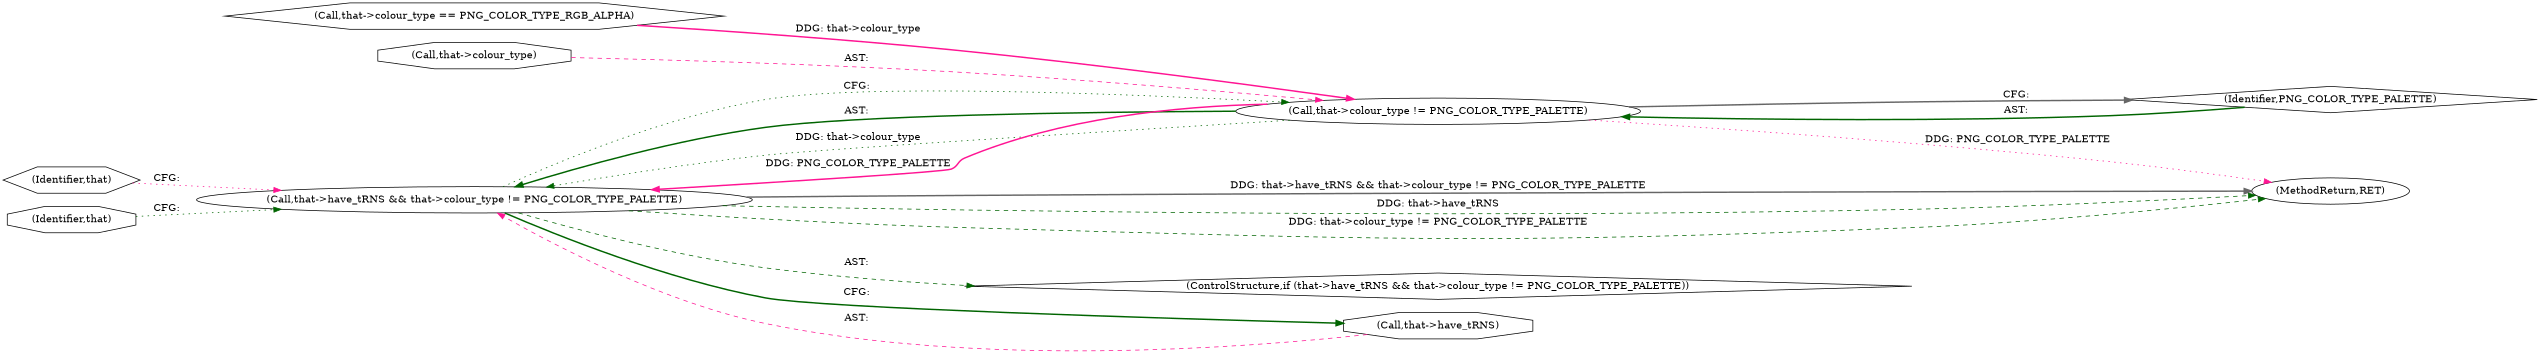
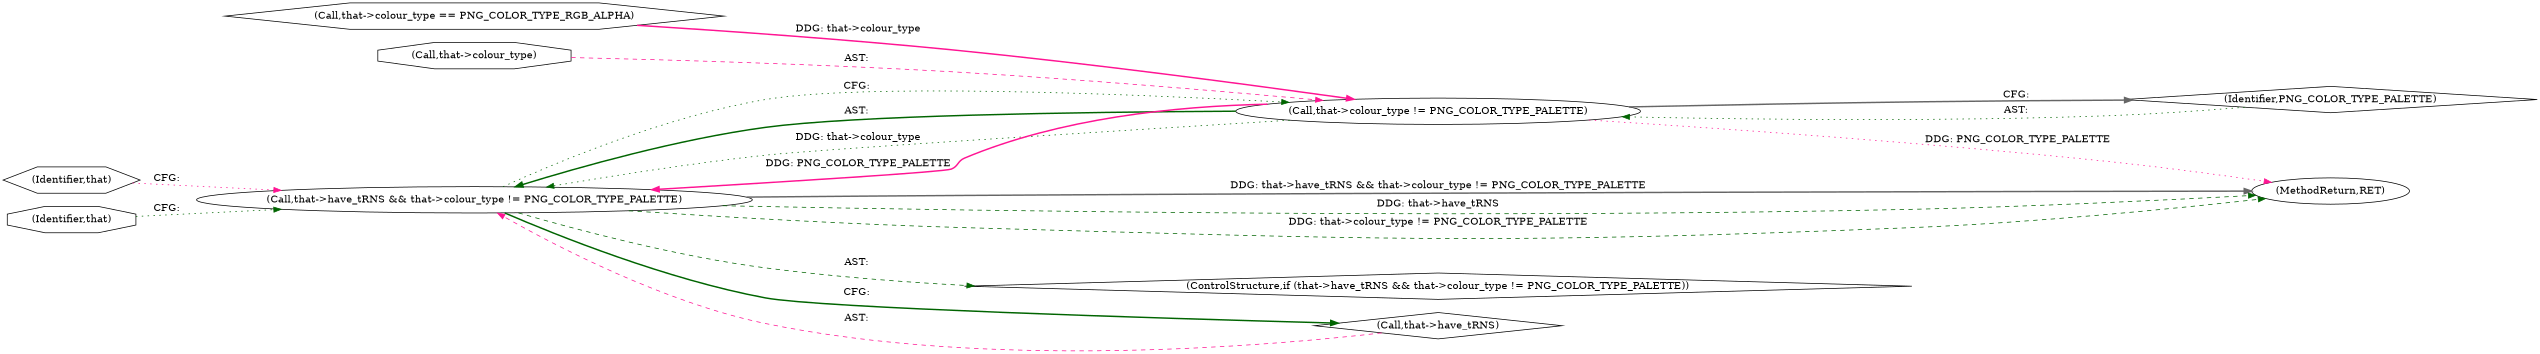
(1937, 119) -> (1937, 119)
(1438, 326) -> (1438, 326)
